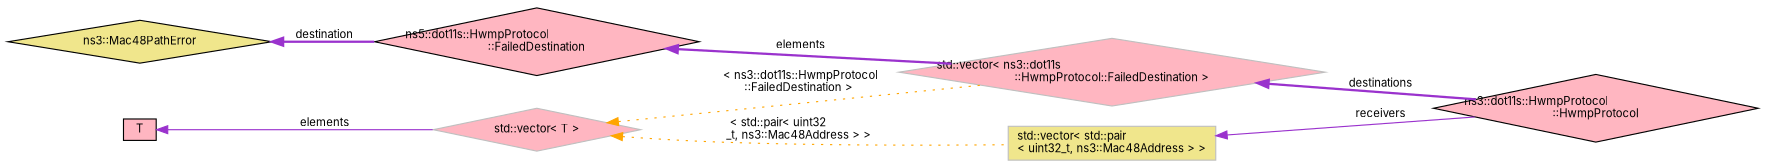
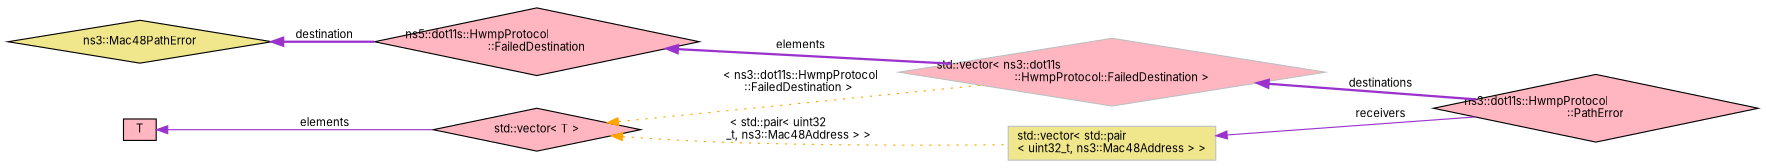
(1596, 108) -> (1596, 108)
(537, 130) -> (537, 130)
